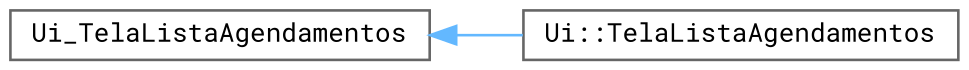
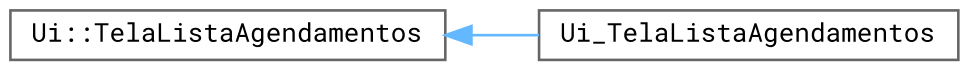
(490, 35) -> (505, 35)
